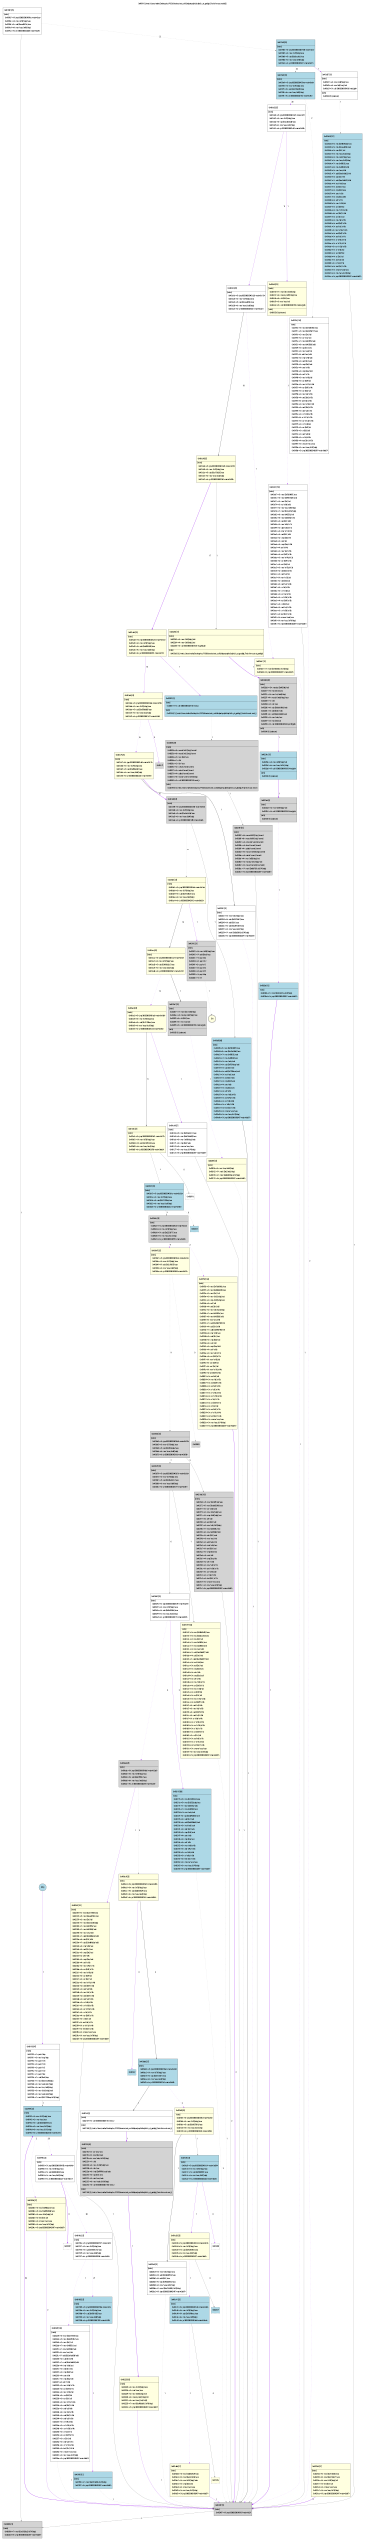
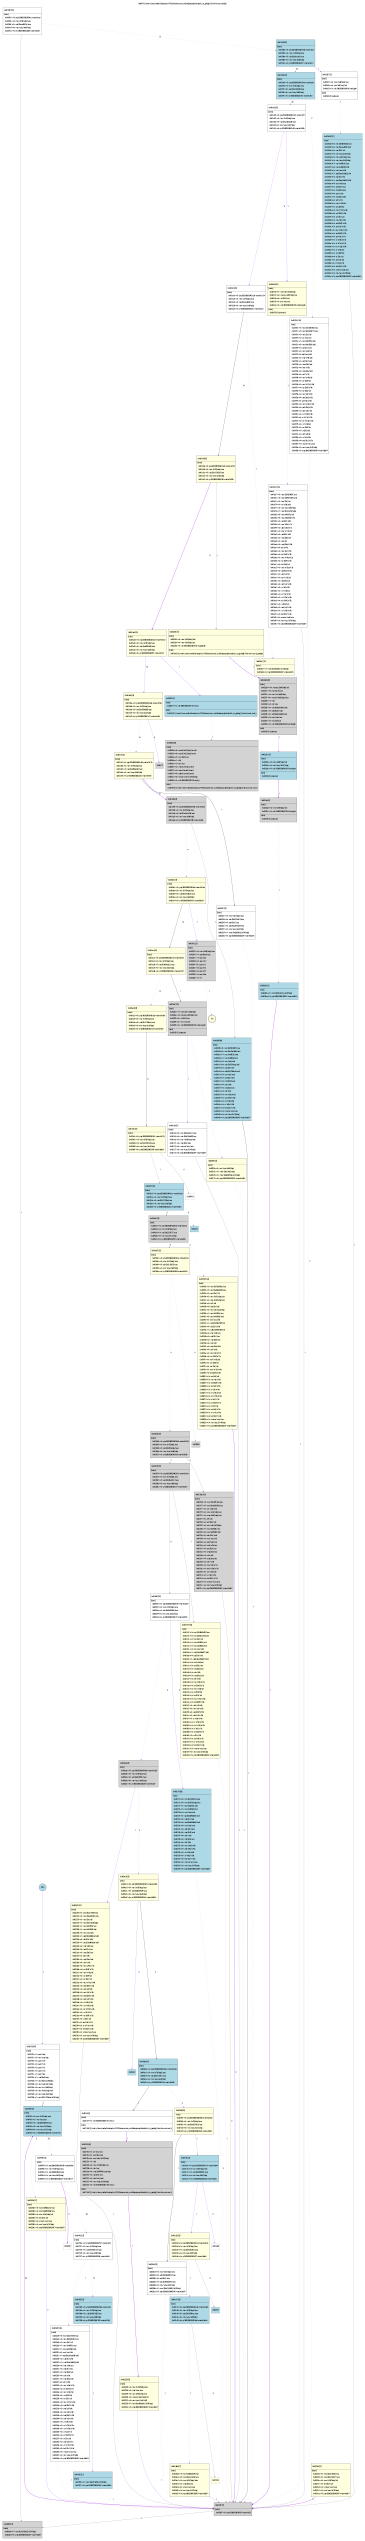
(253, 850) -> none
(166, 1077) -> (187, 1079)
